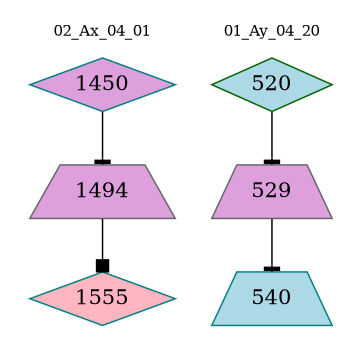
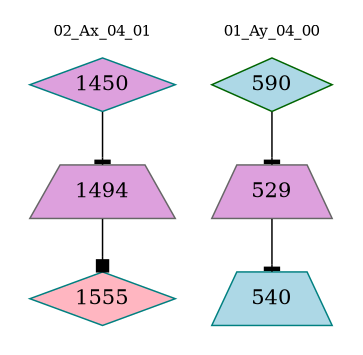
(272, 32) -> (272, 32)
(272, 85) -> (272, 85)
